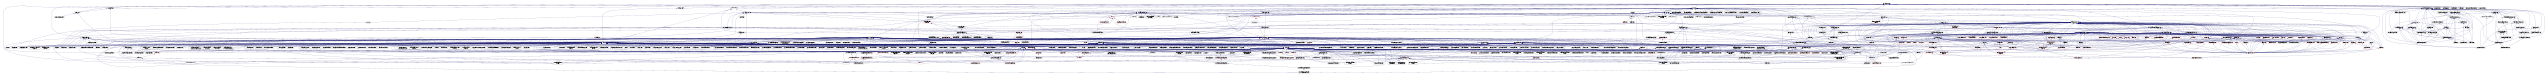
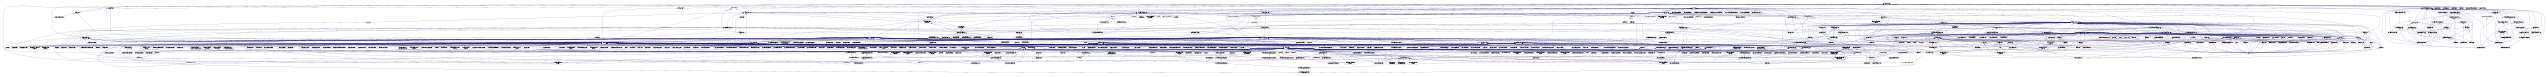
(1731, 13) -> (1731, 13)
